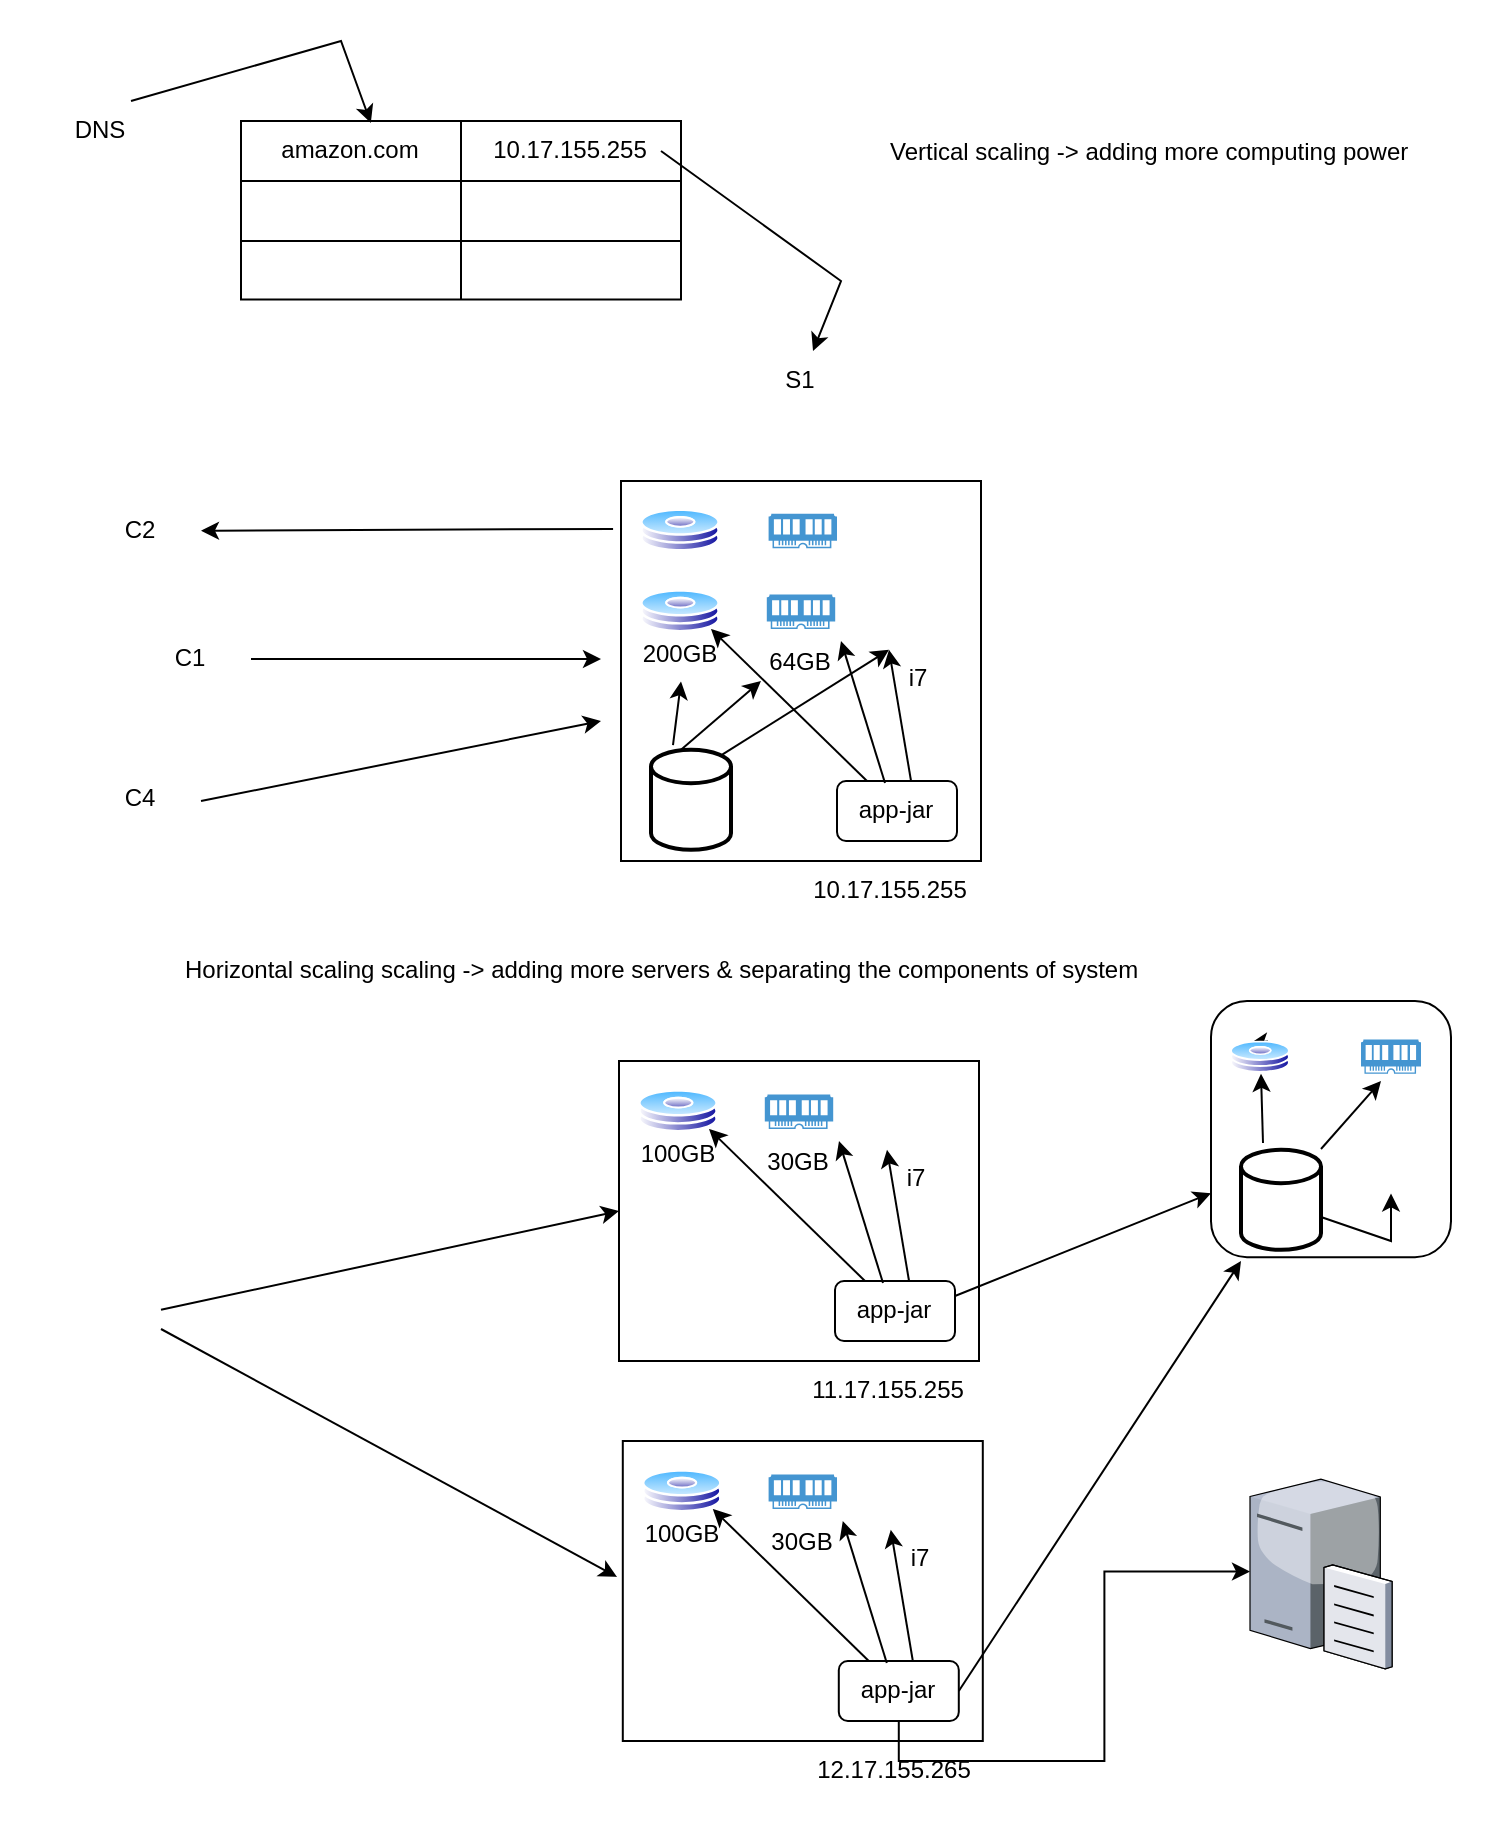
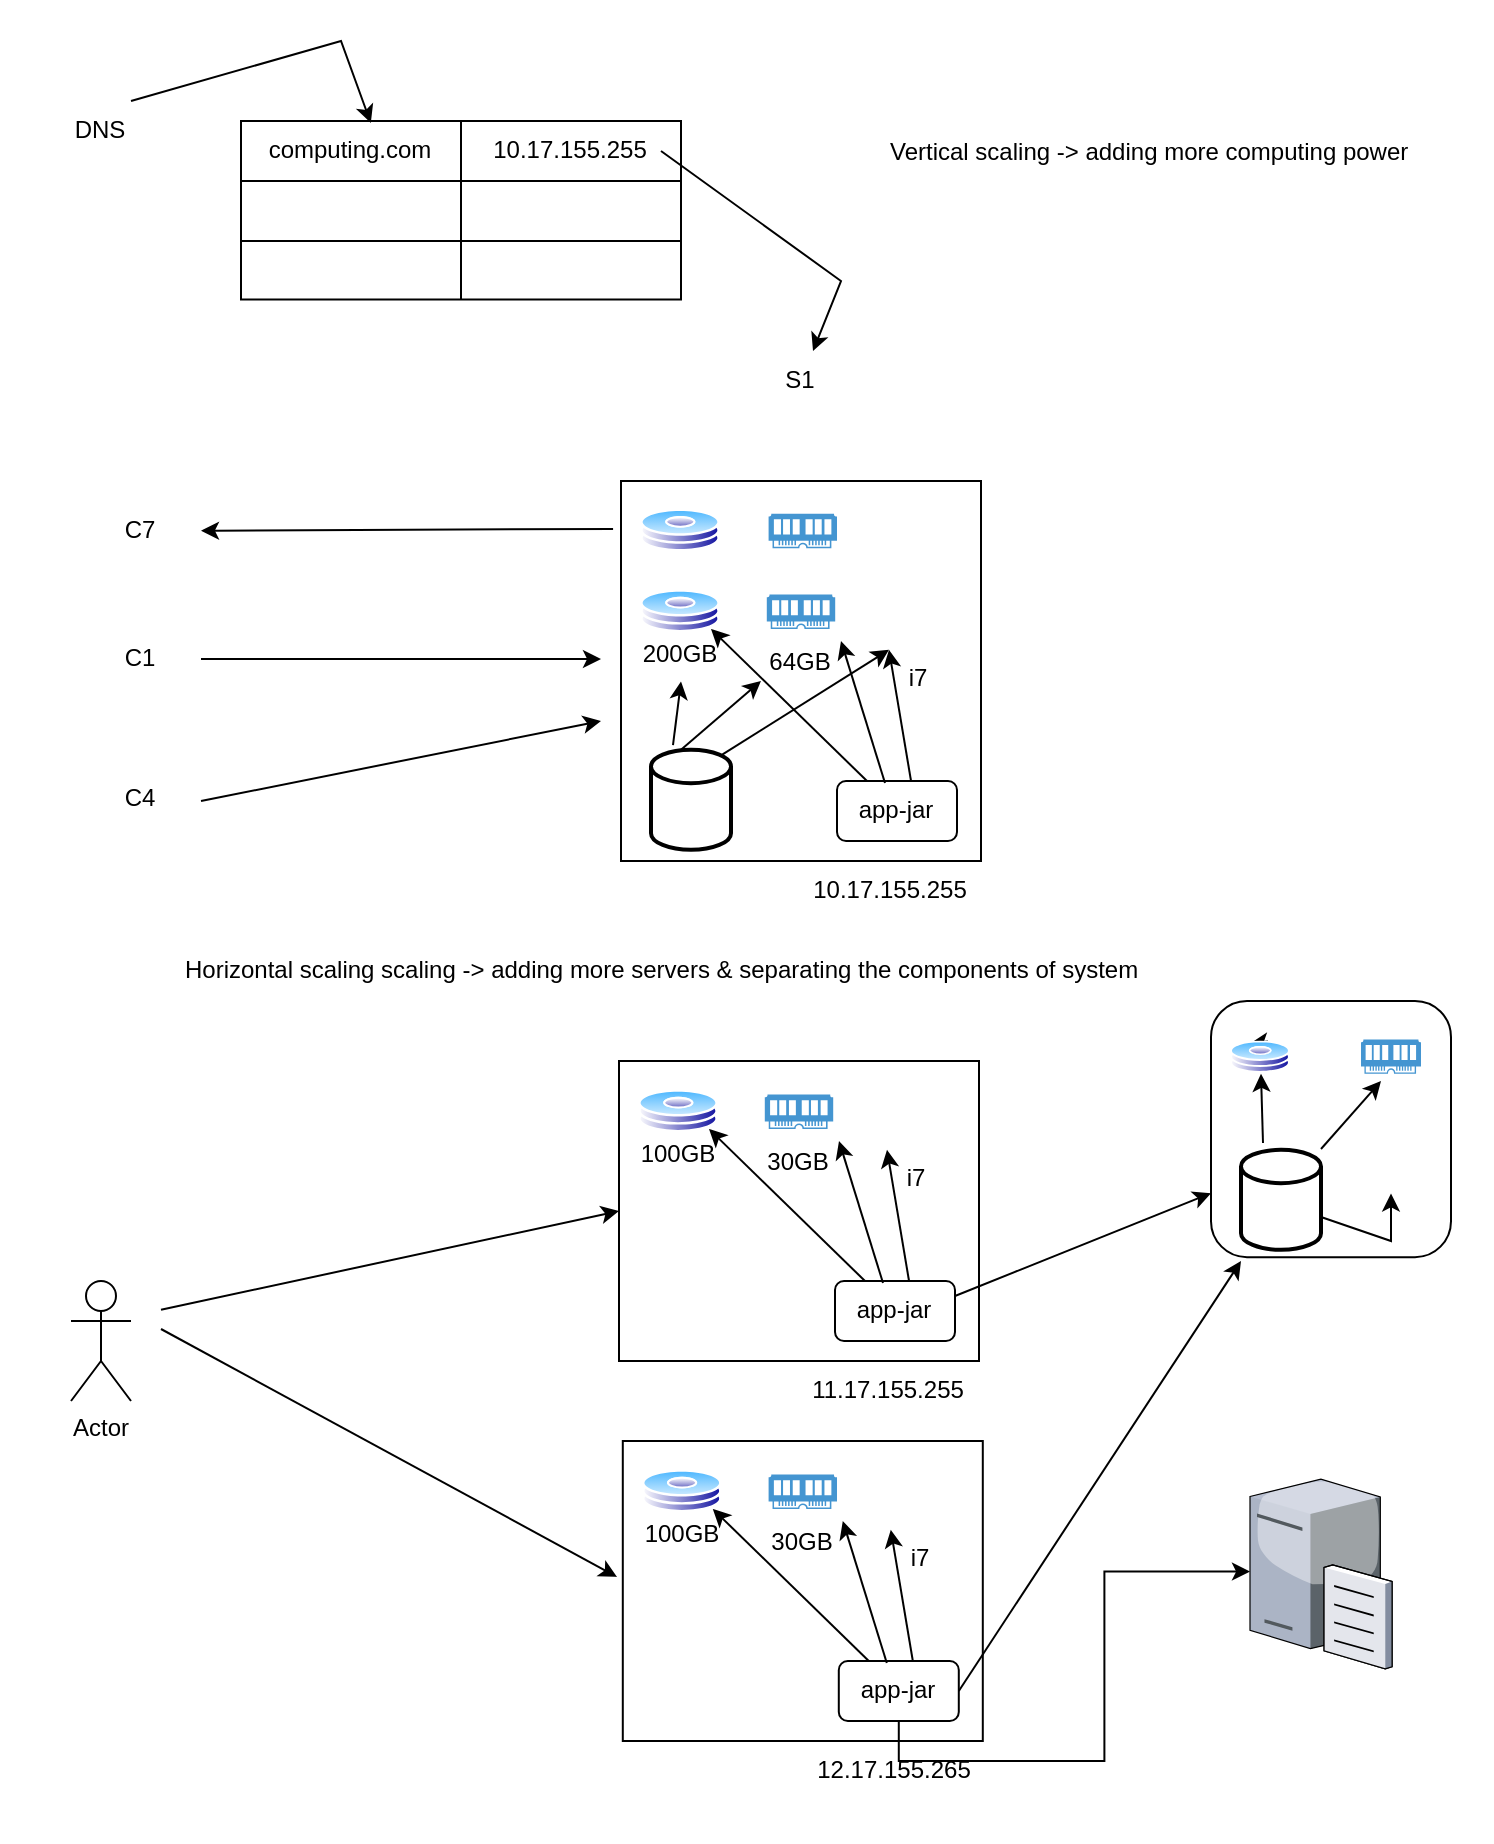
(351, 151) -> (351, 151)
(141, 531) -> (141, 531)
(191, 659) -> (141, 659)
none -> (101, 1341)
